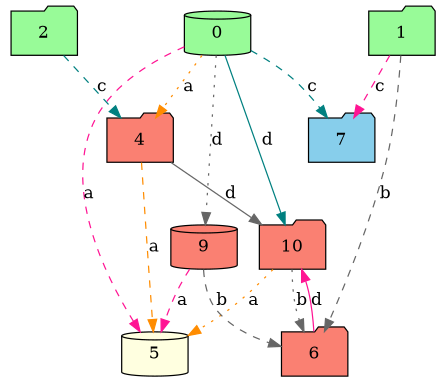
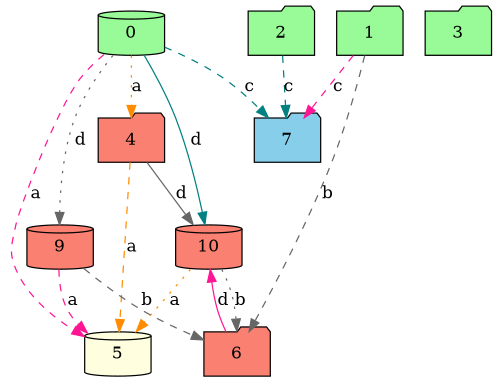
none -> (458, 33)
(88, 82) -> (284, 80)
(293, 247) -> (209, 247)
